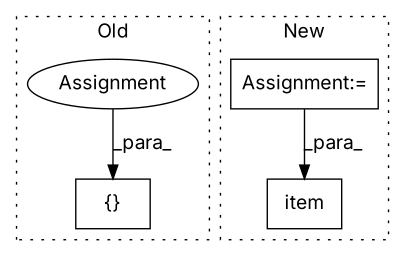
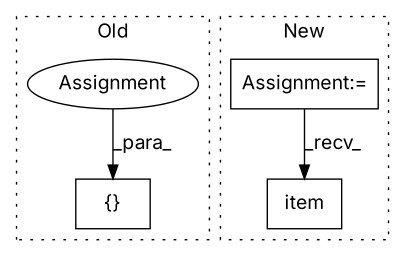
(333, 144) -> (333, 144)
